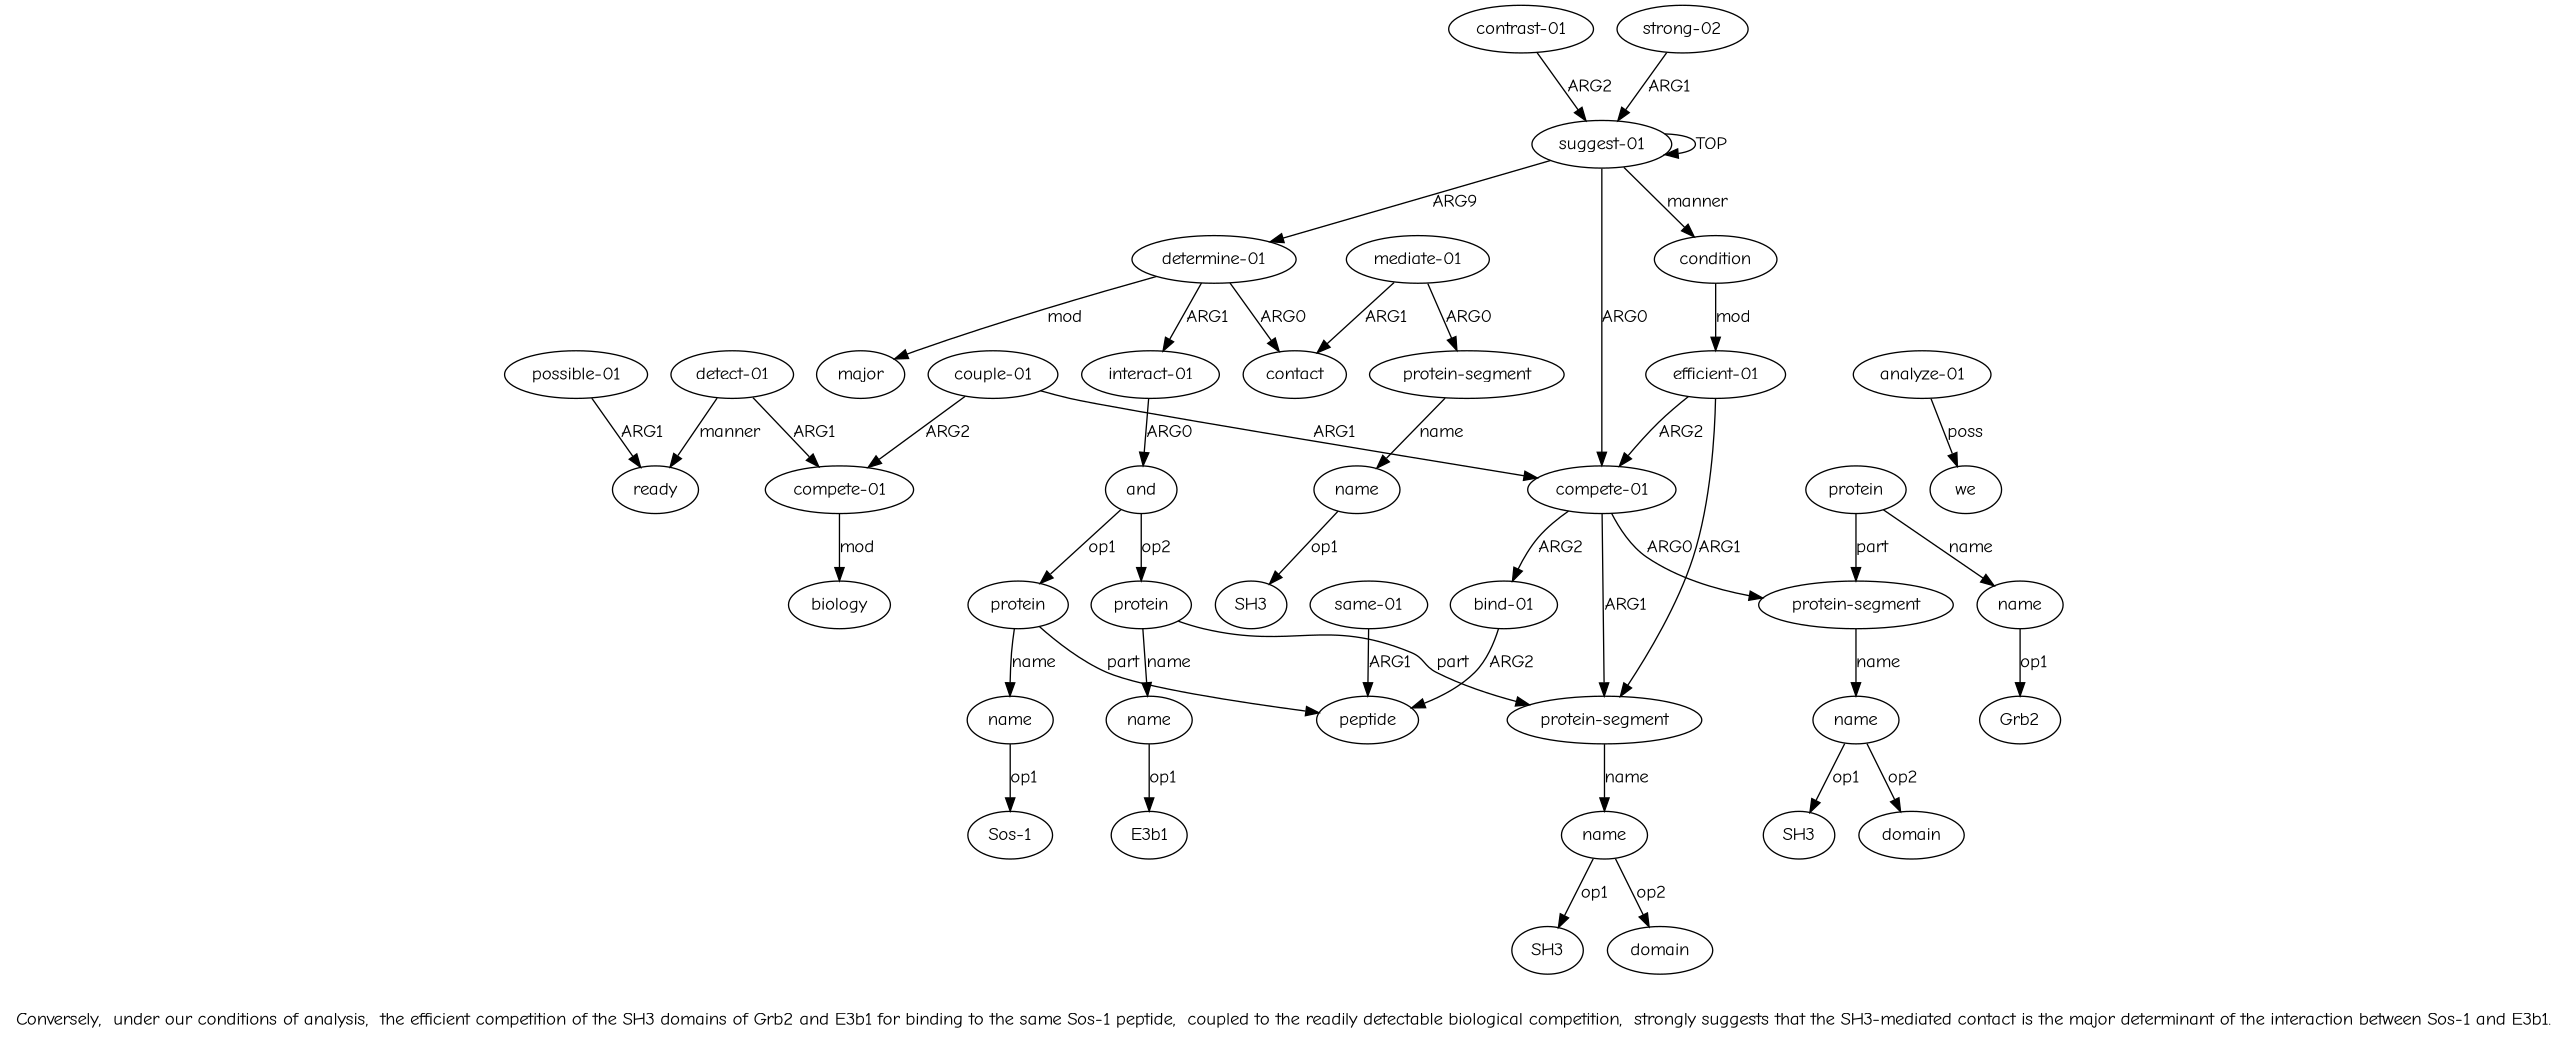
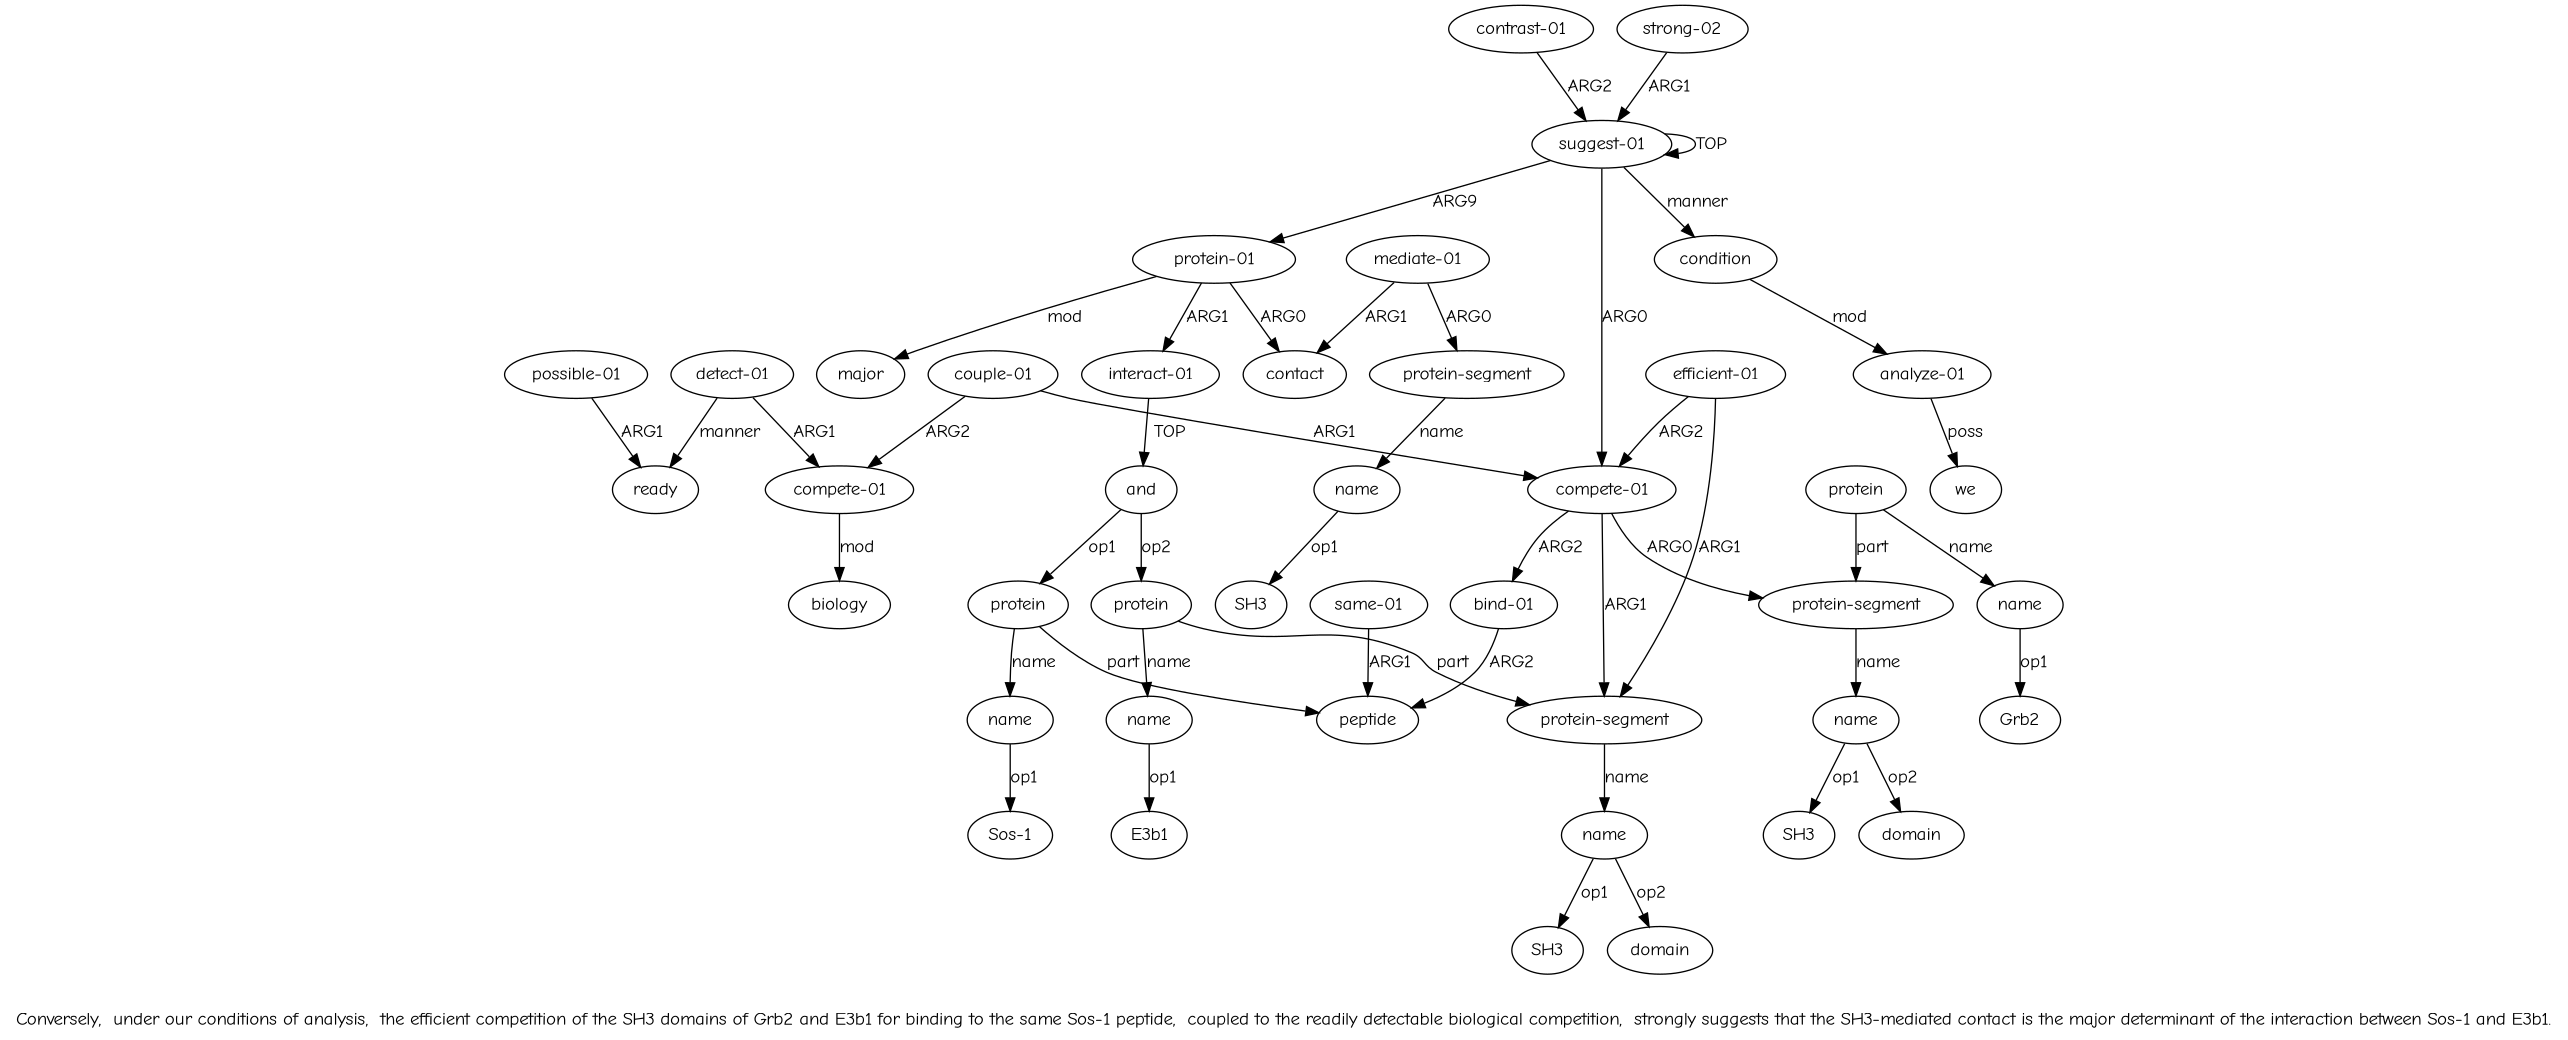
(1214, 259) -> (1214, 259)
(1716, 310) -> (1812, 314)
(1170, 432) -> (1170, 432)
